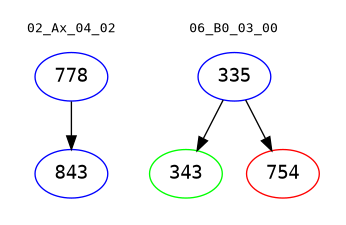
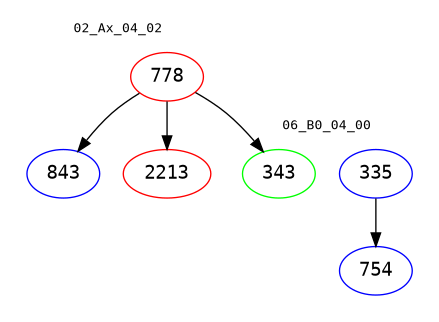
(234, 29) -> (327, 126)
(71, 77) -> (167, 77)
(213, 119) -> (240, 126)
none -> (167, 174)
(283, 174) -> (376, 271)
